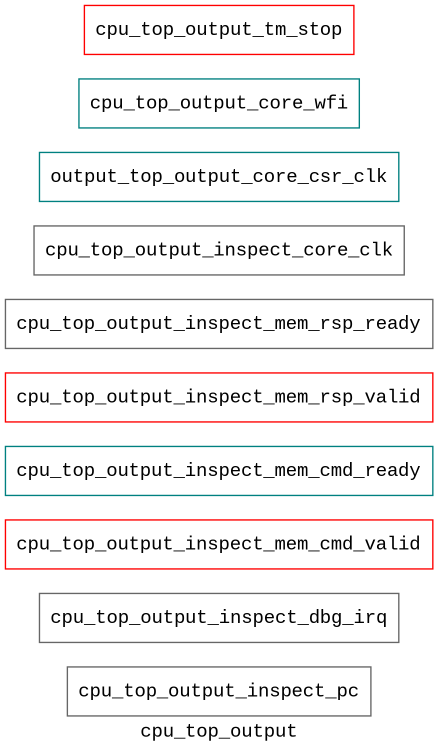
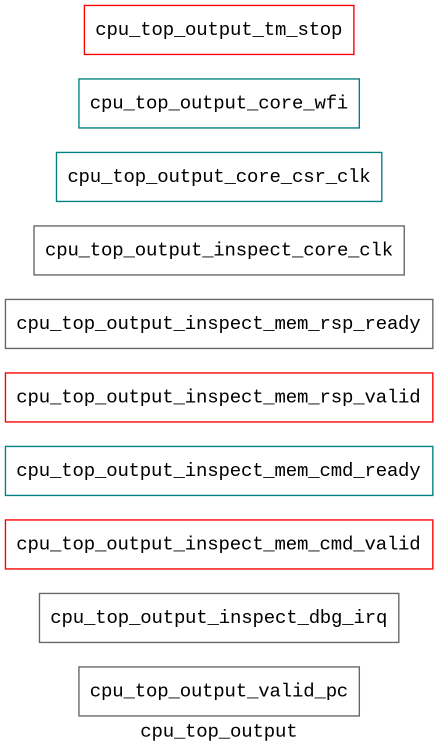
(219, 177) -> (219, 177)
(219, 691) -> (219, 691)
